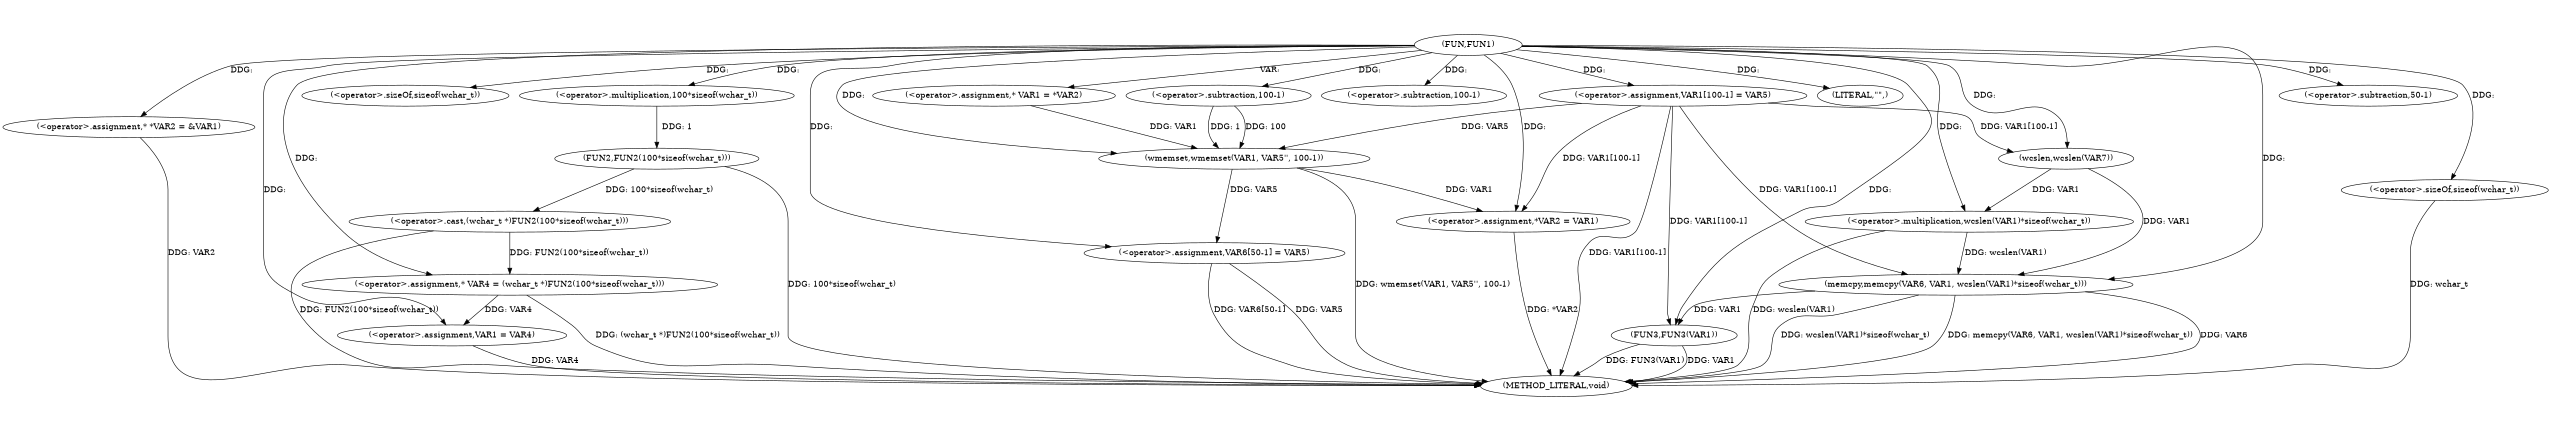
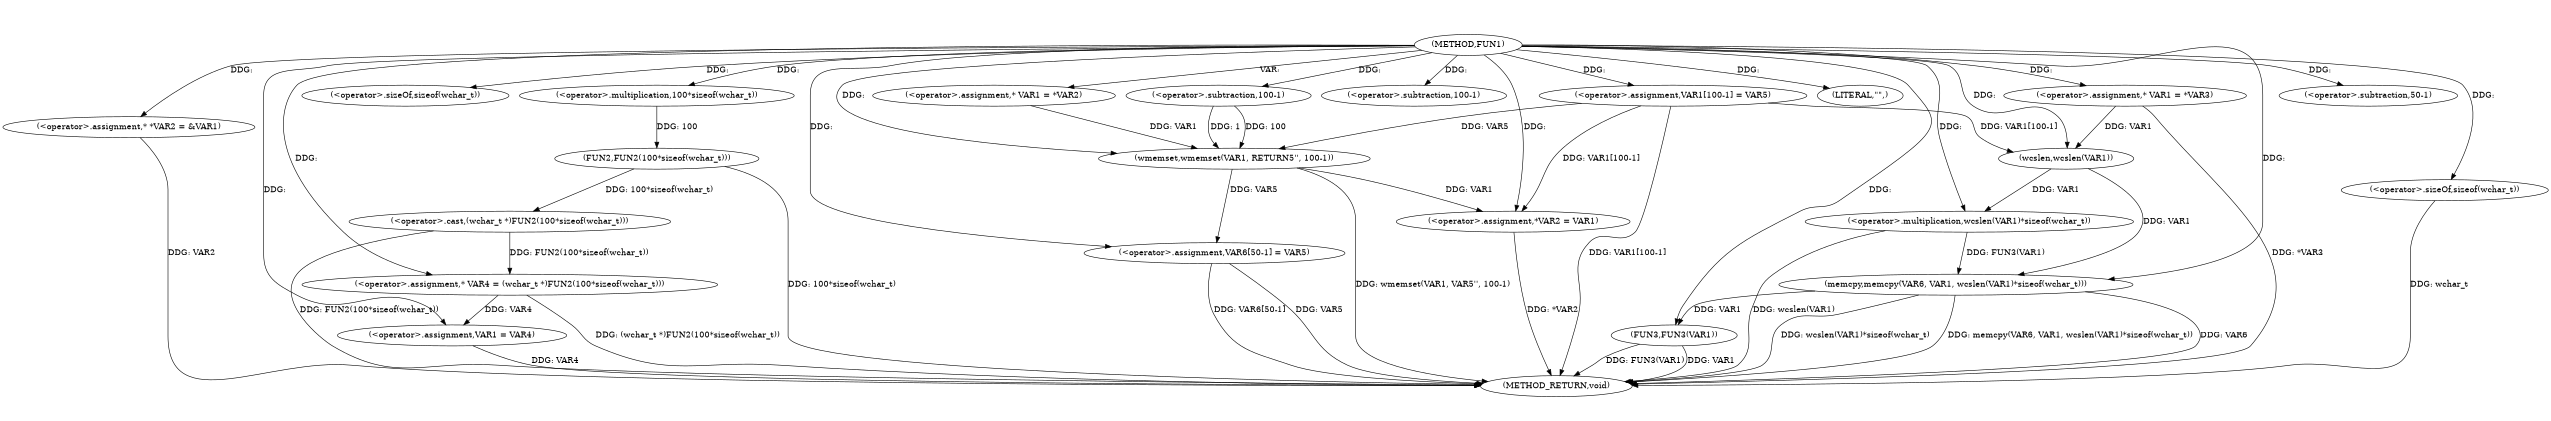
(1468, 45) -> (1468, 45)
none -> (2125, 96)
(677, 127) -> (677, 127)
(1234, 159) -> (1234, 159)
(2066, 159) -> (2066, 159)
(1670, 213) -> none
(1774, 213) -> none
(2006, 253) -> (2006, 253)
(1556, 386) -> (1556, 386)
